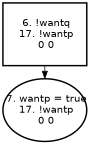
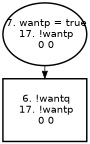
(45, 68) -> (45, 68)
